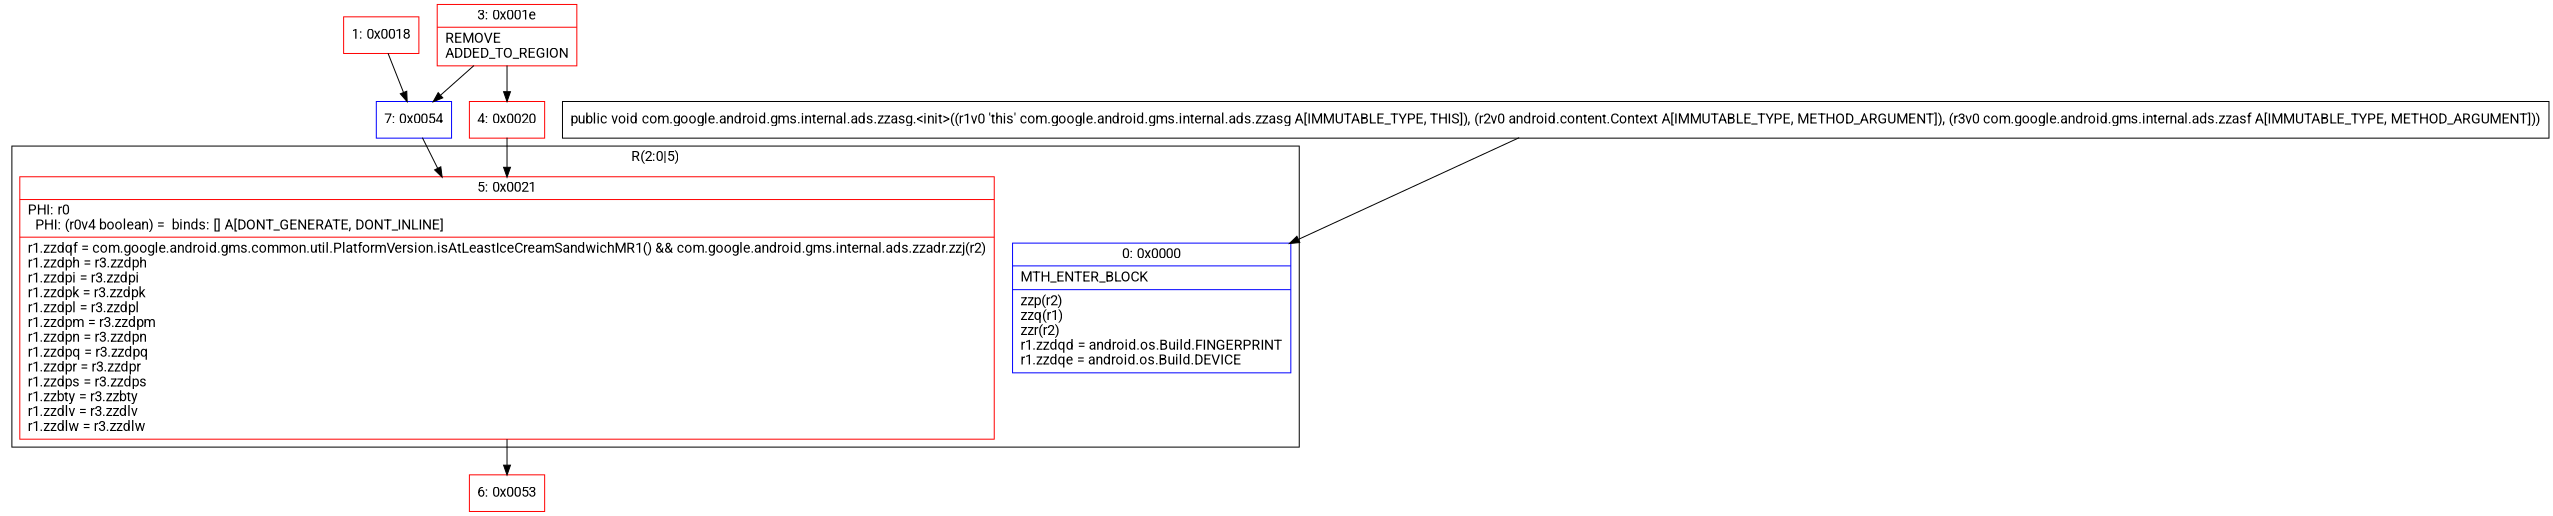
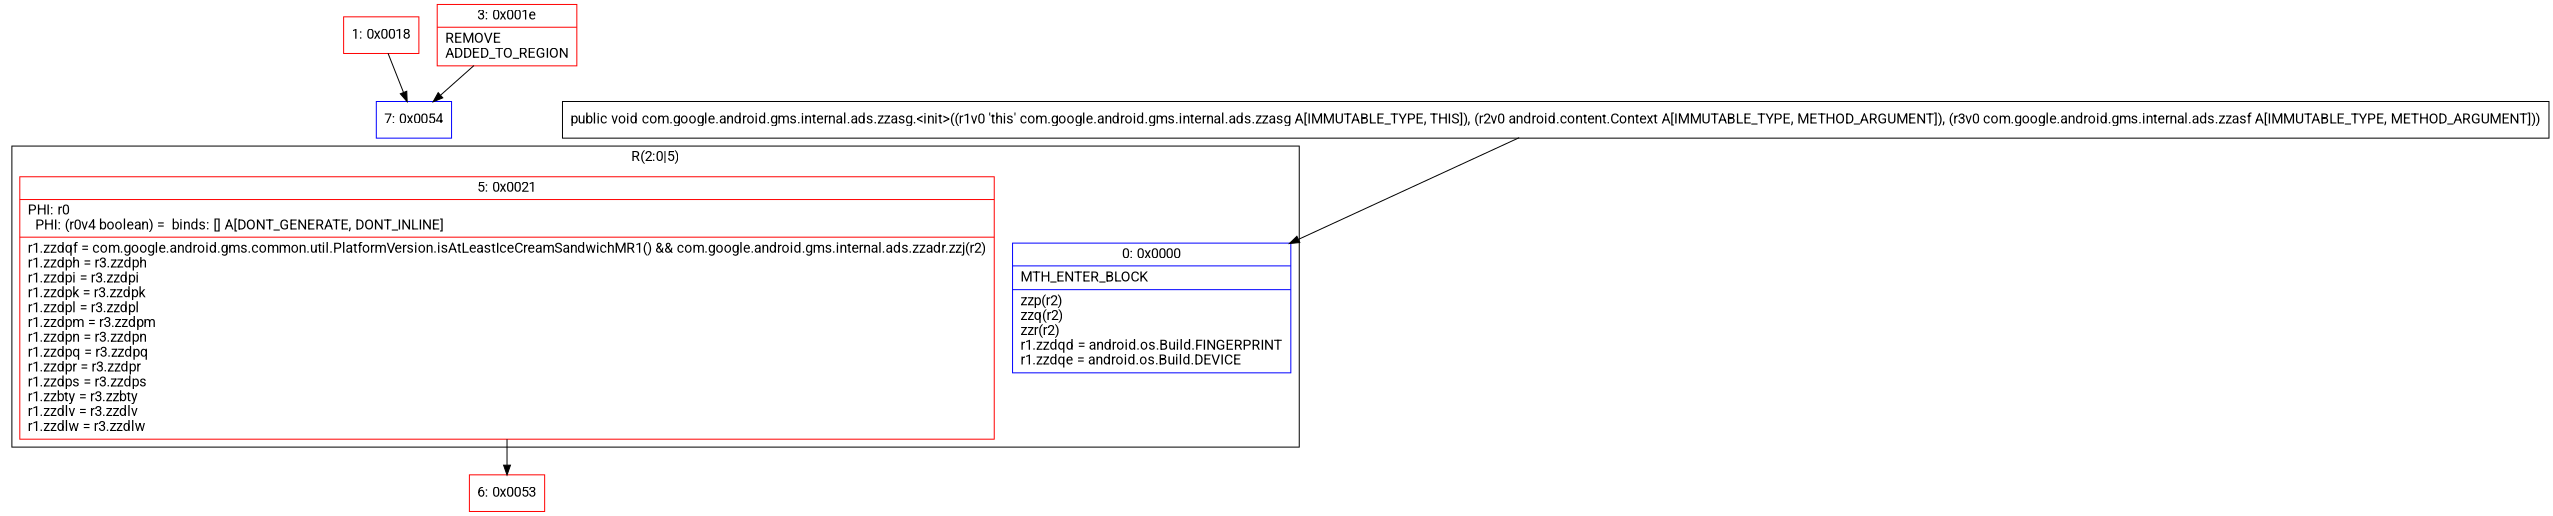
(507, 120) -> none
(430, 153) -> none
(1042, 316) -> (1042, 316)
